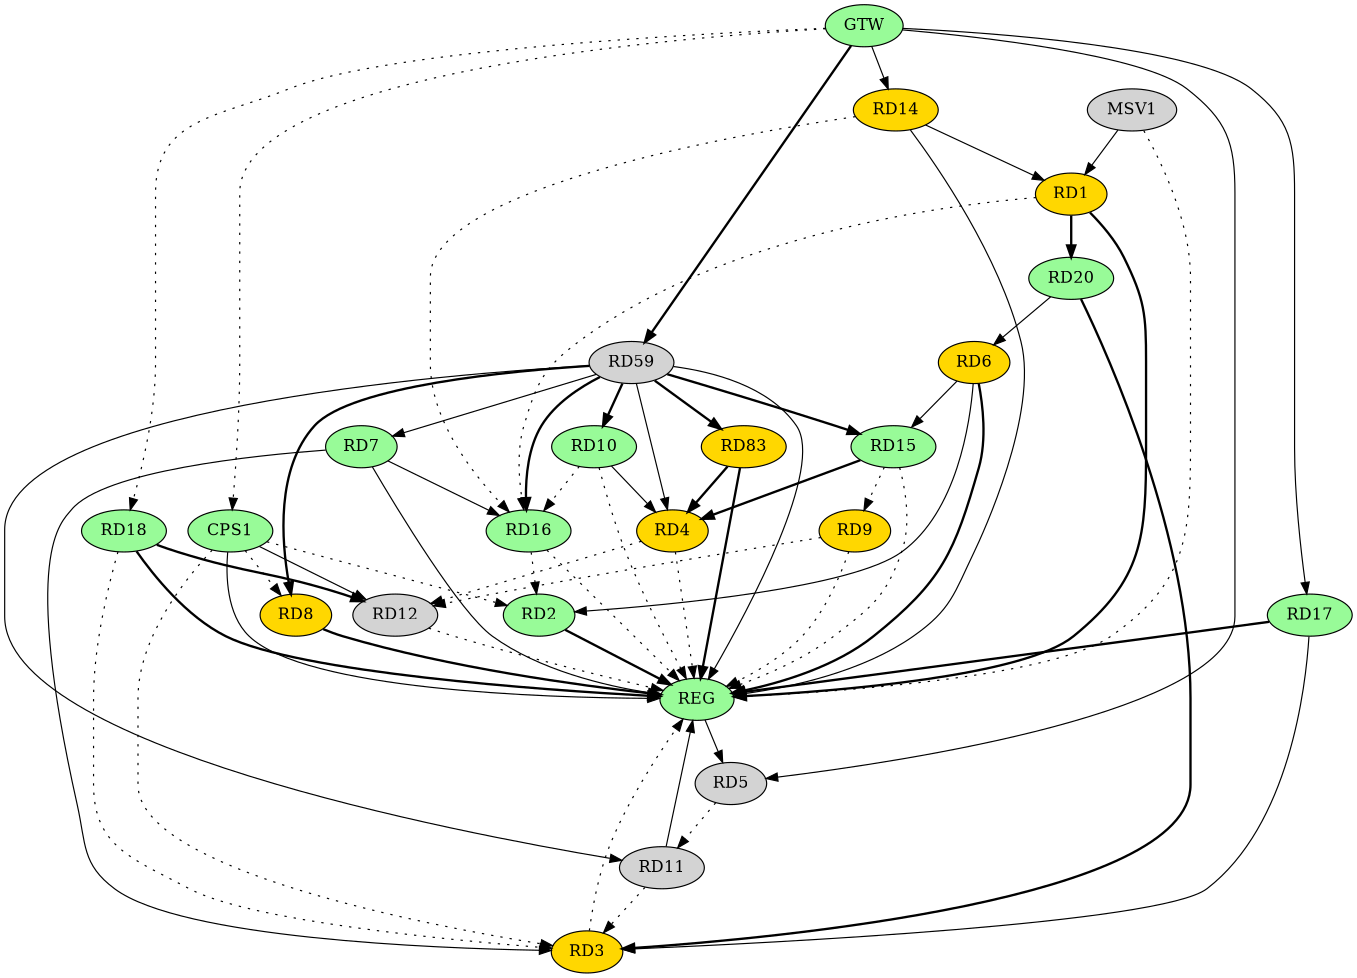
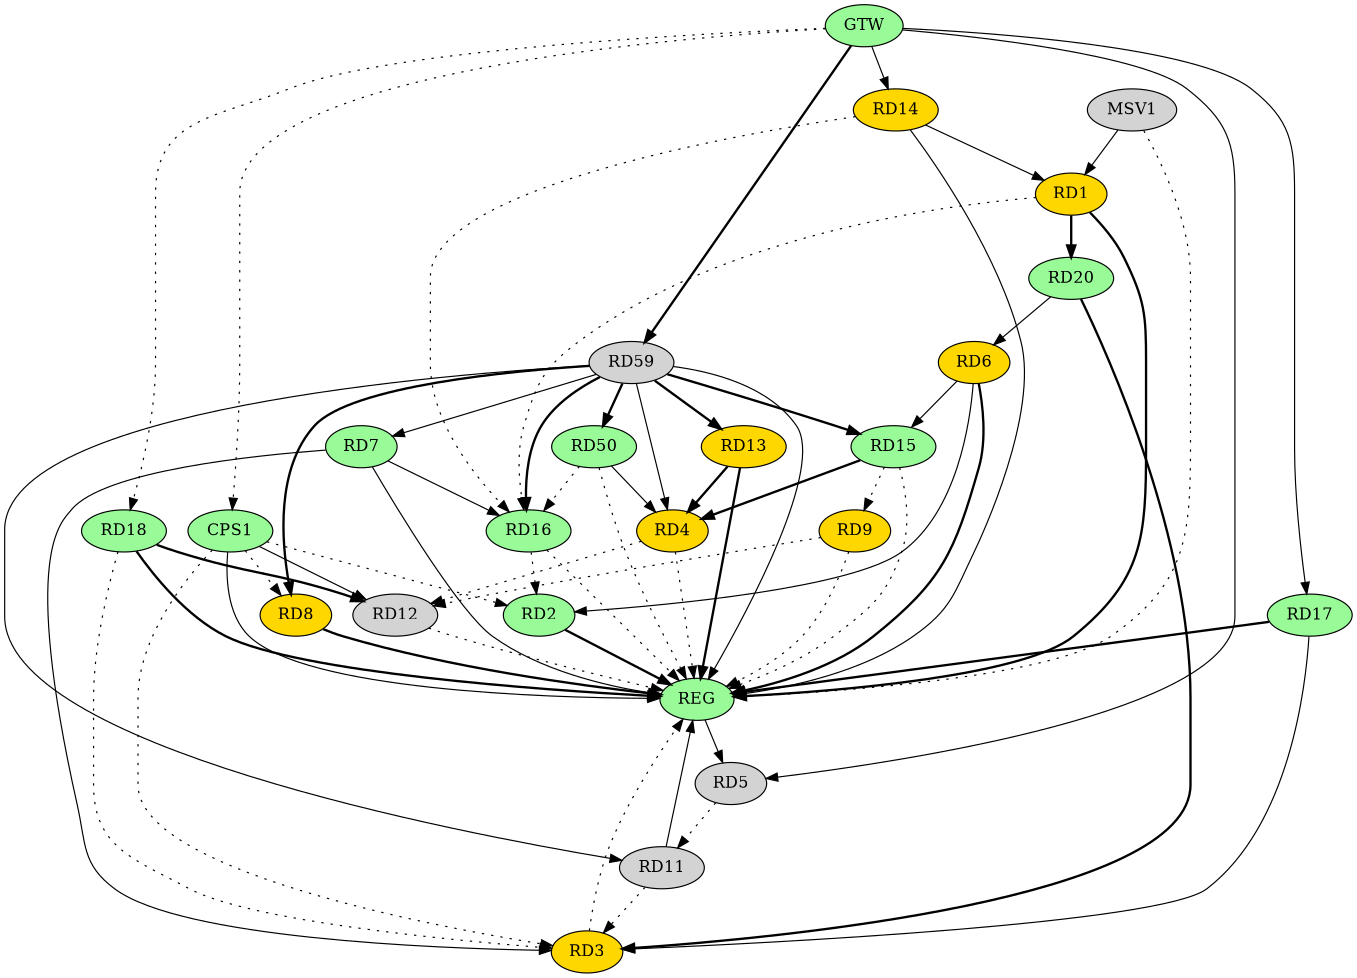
(594, 447) -> (594, 447)
(744, 447) -> (744, 447)
